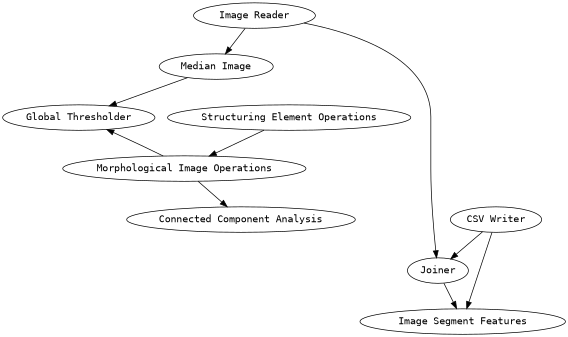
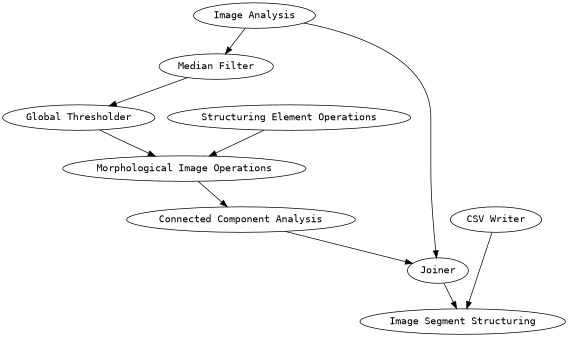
(254, 16) -> (254, 16)
(216, 67) -> (216, 67)
(138, 144) -> (124, 142)
(469, 243) -> (345, 247)
(463, 322) -> (463, 322)
